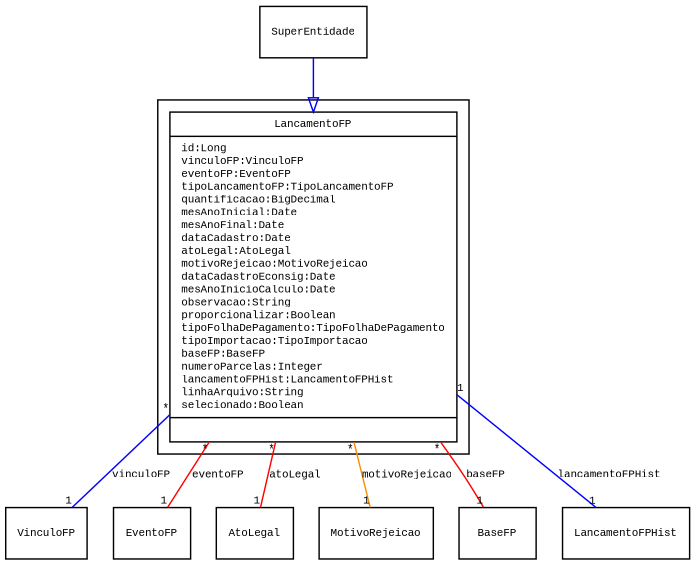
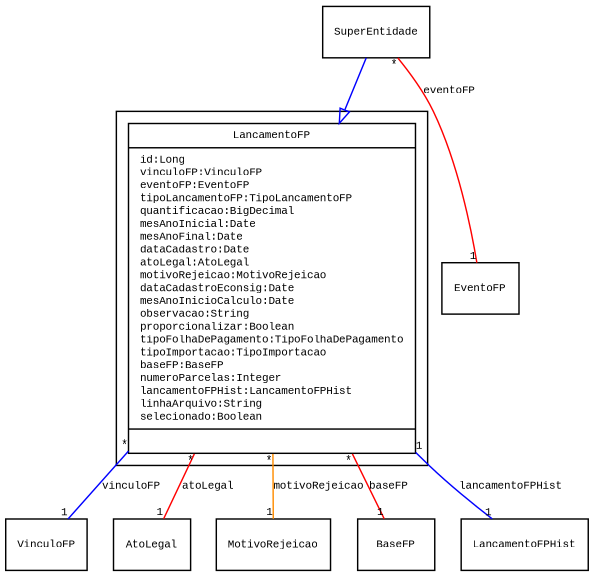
(188, 475) -> (451, 155)
